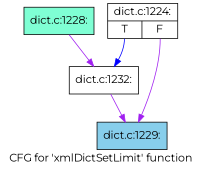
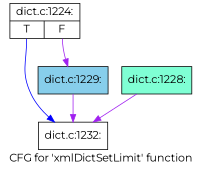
(116, 105) -> (73, 104)
